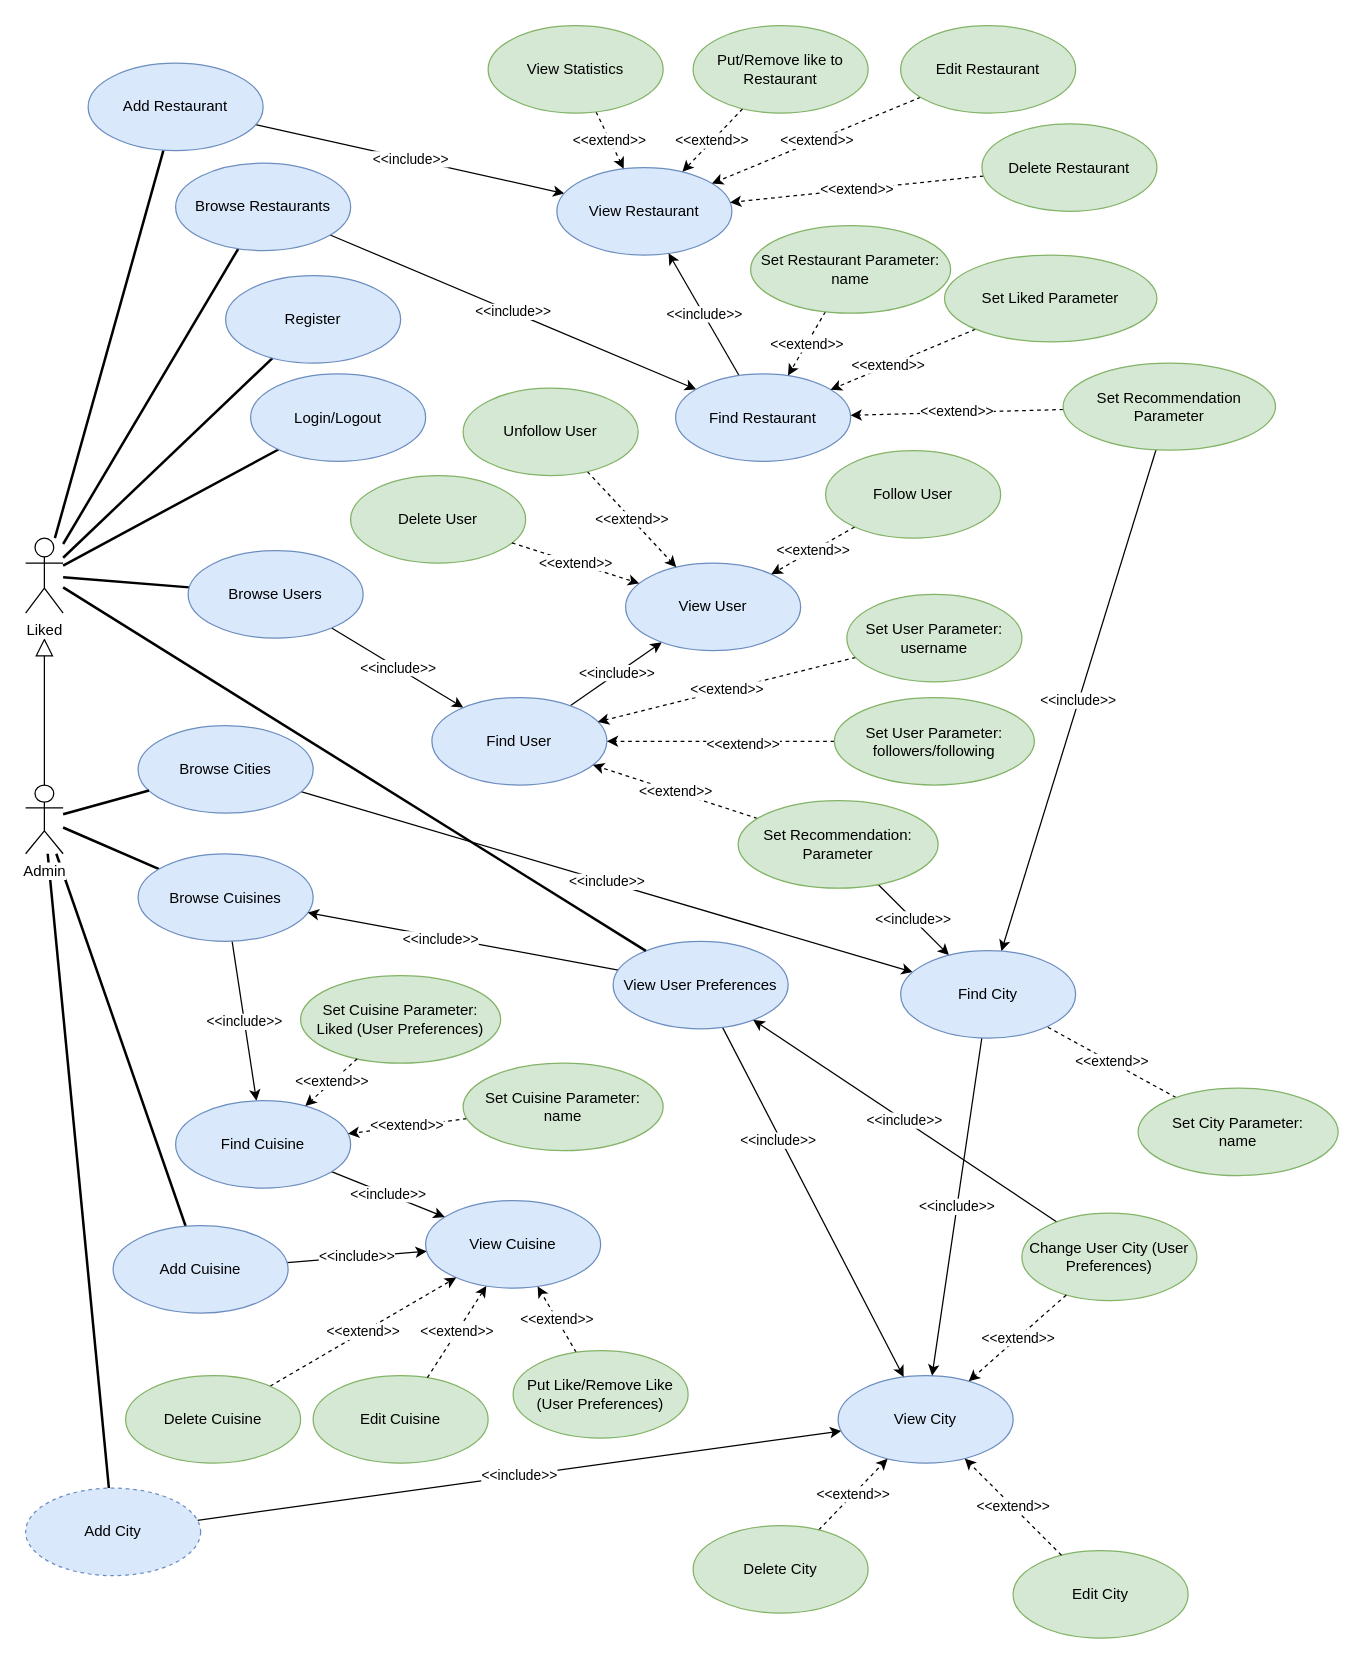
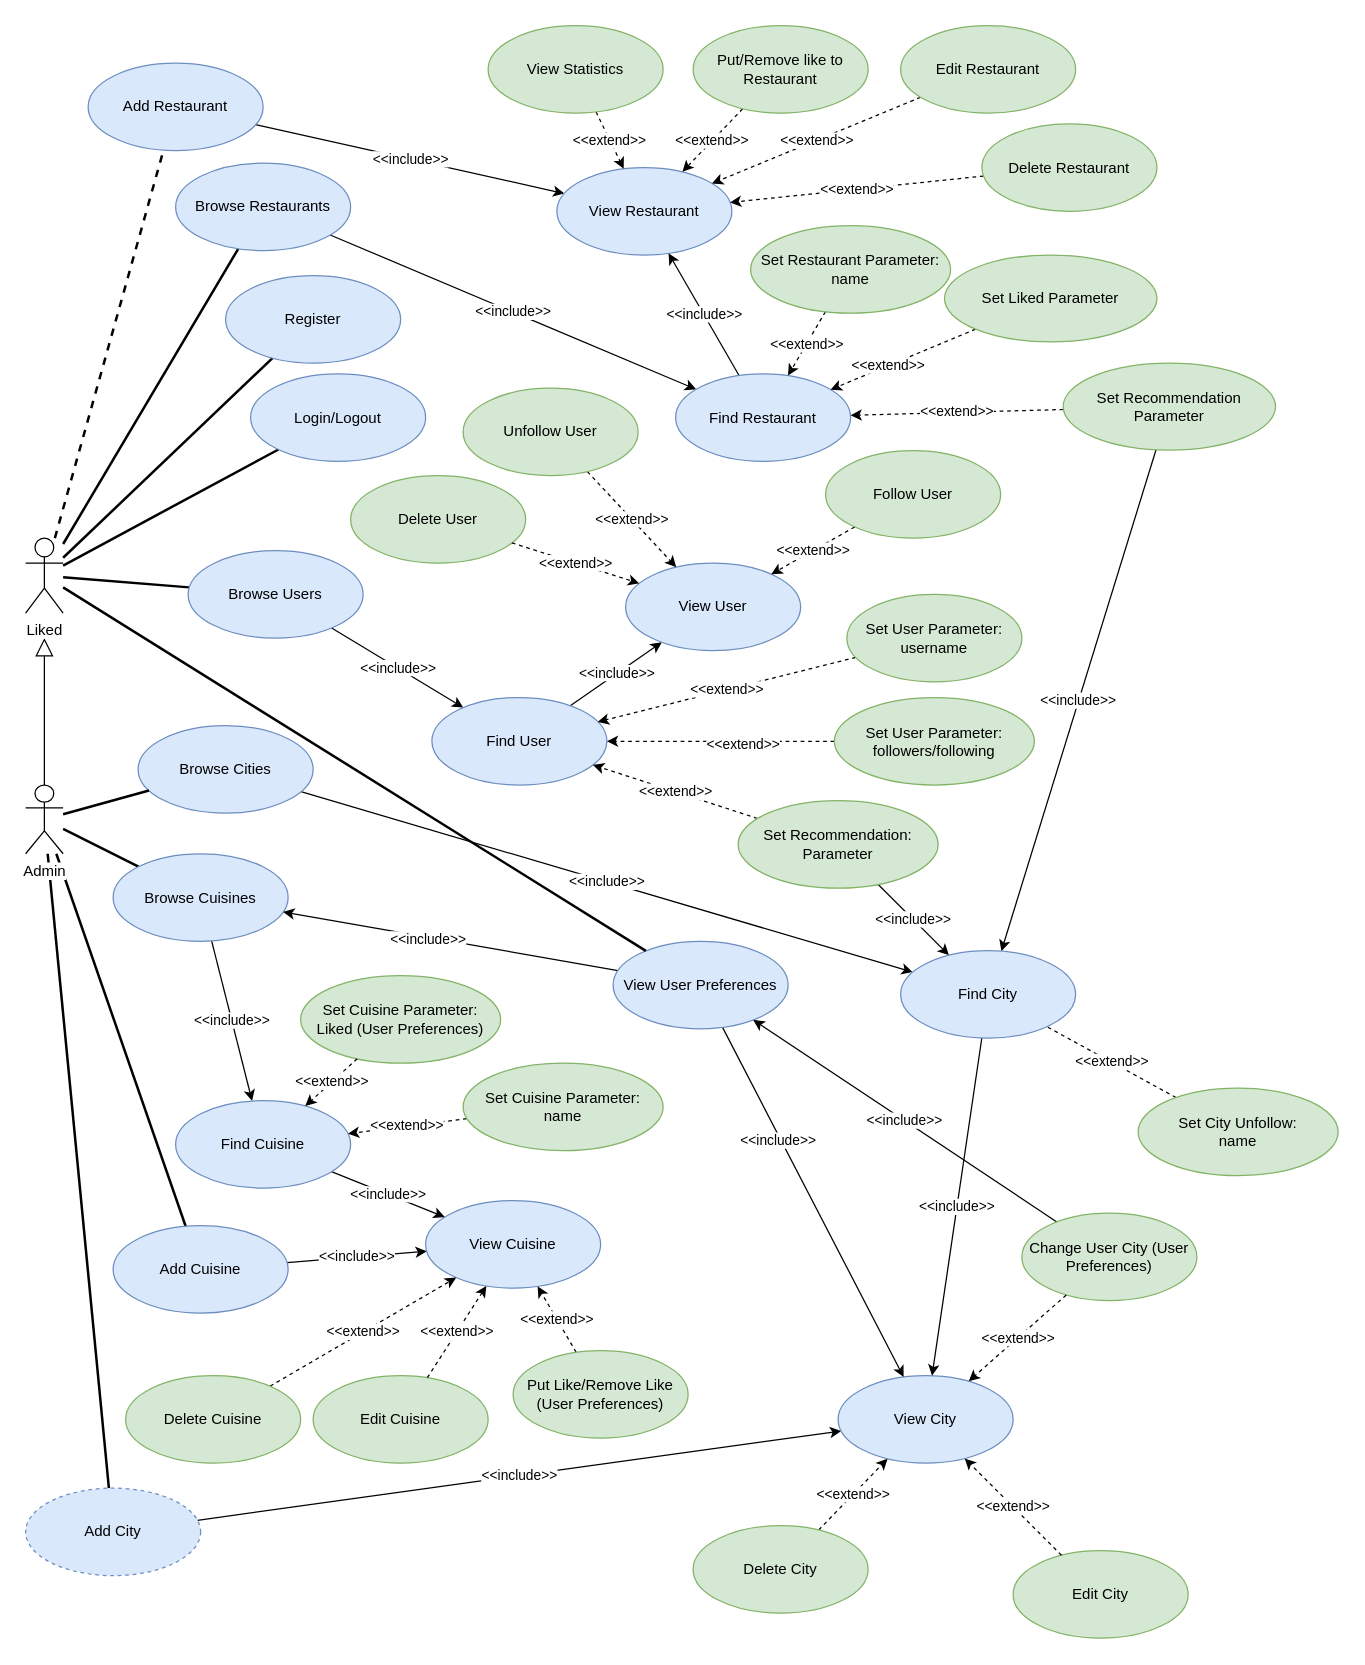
(110, 341) -> (110, 341)
(226, 898) -> (201, 898)
(1238, 1132) -> (1238, 1132)
